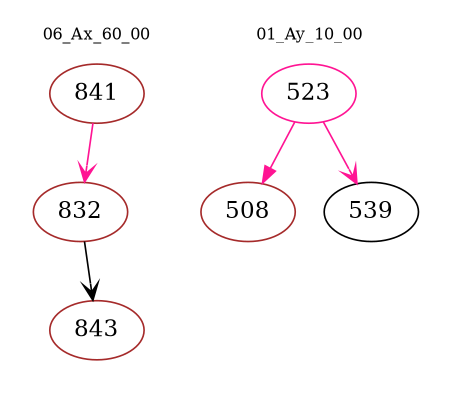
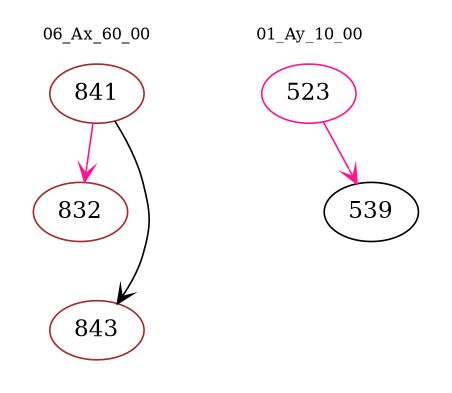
(248, 212) -> none
(88, 263) -> (148, 204)
